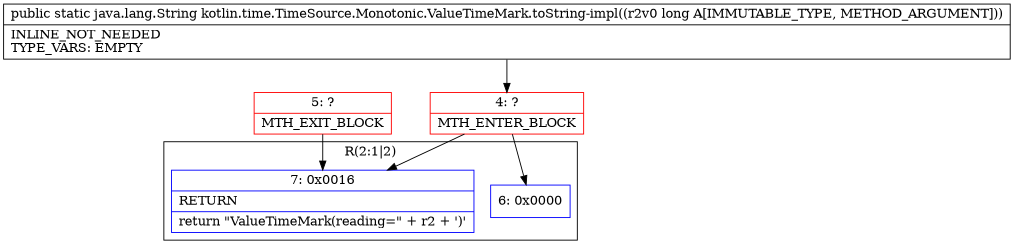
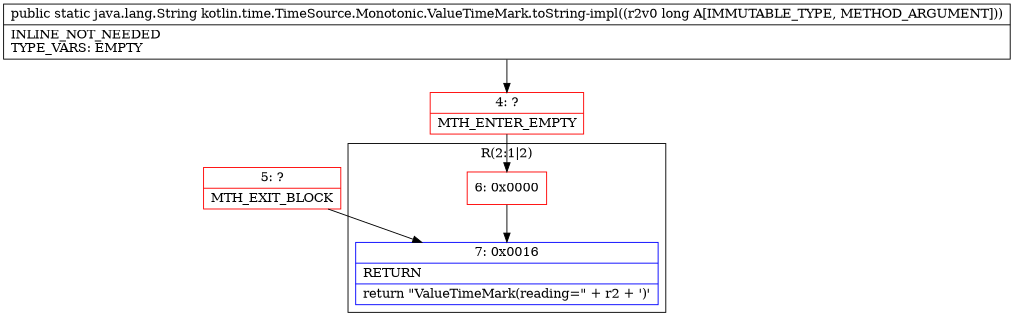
(507, 123) -> (507, 123)
(430, 150) -> (507, 219)
(530, 201) -> (507, 188)
